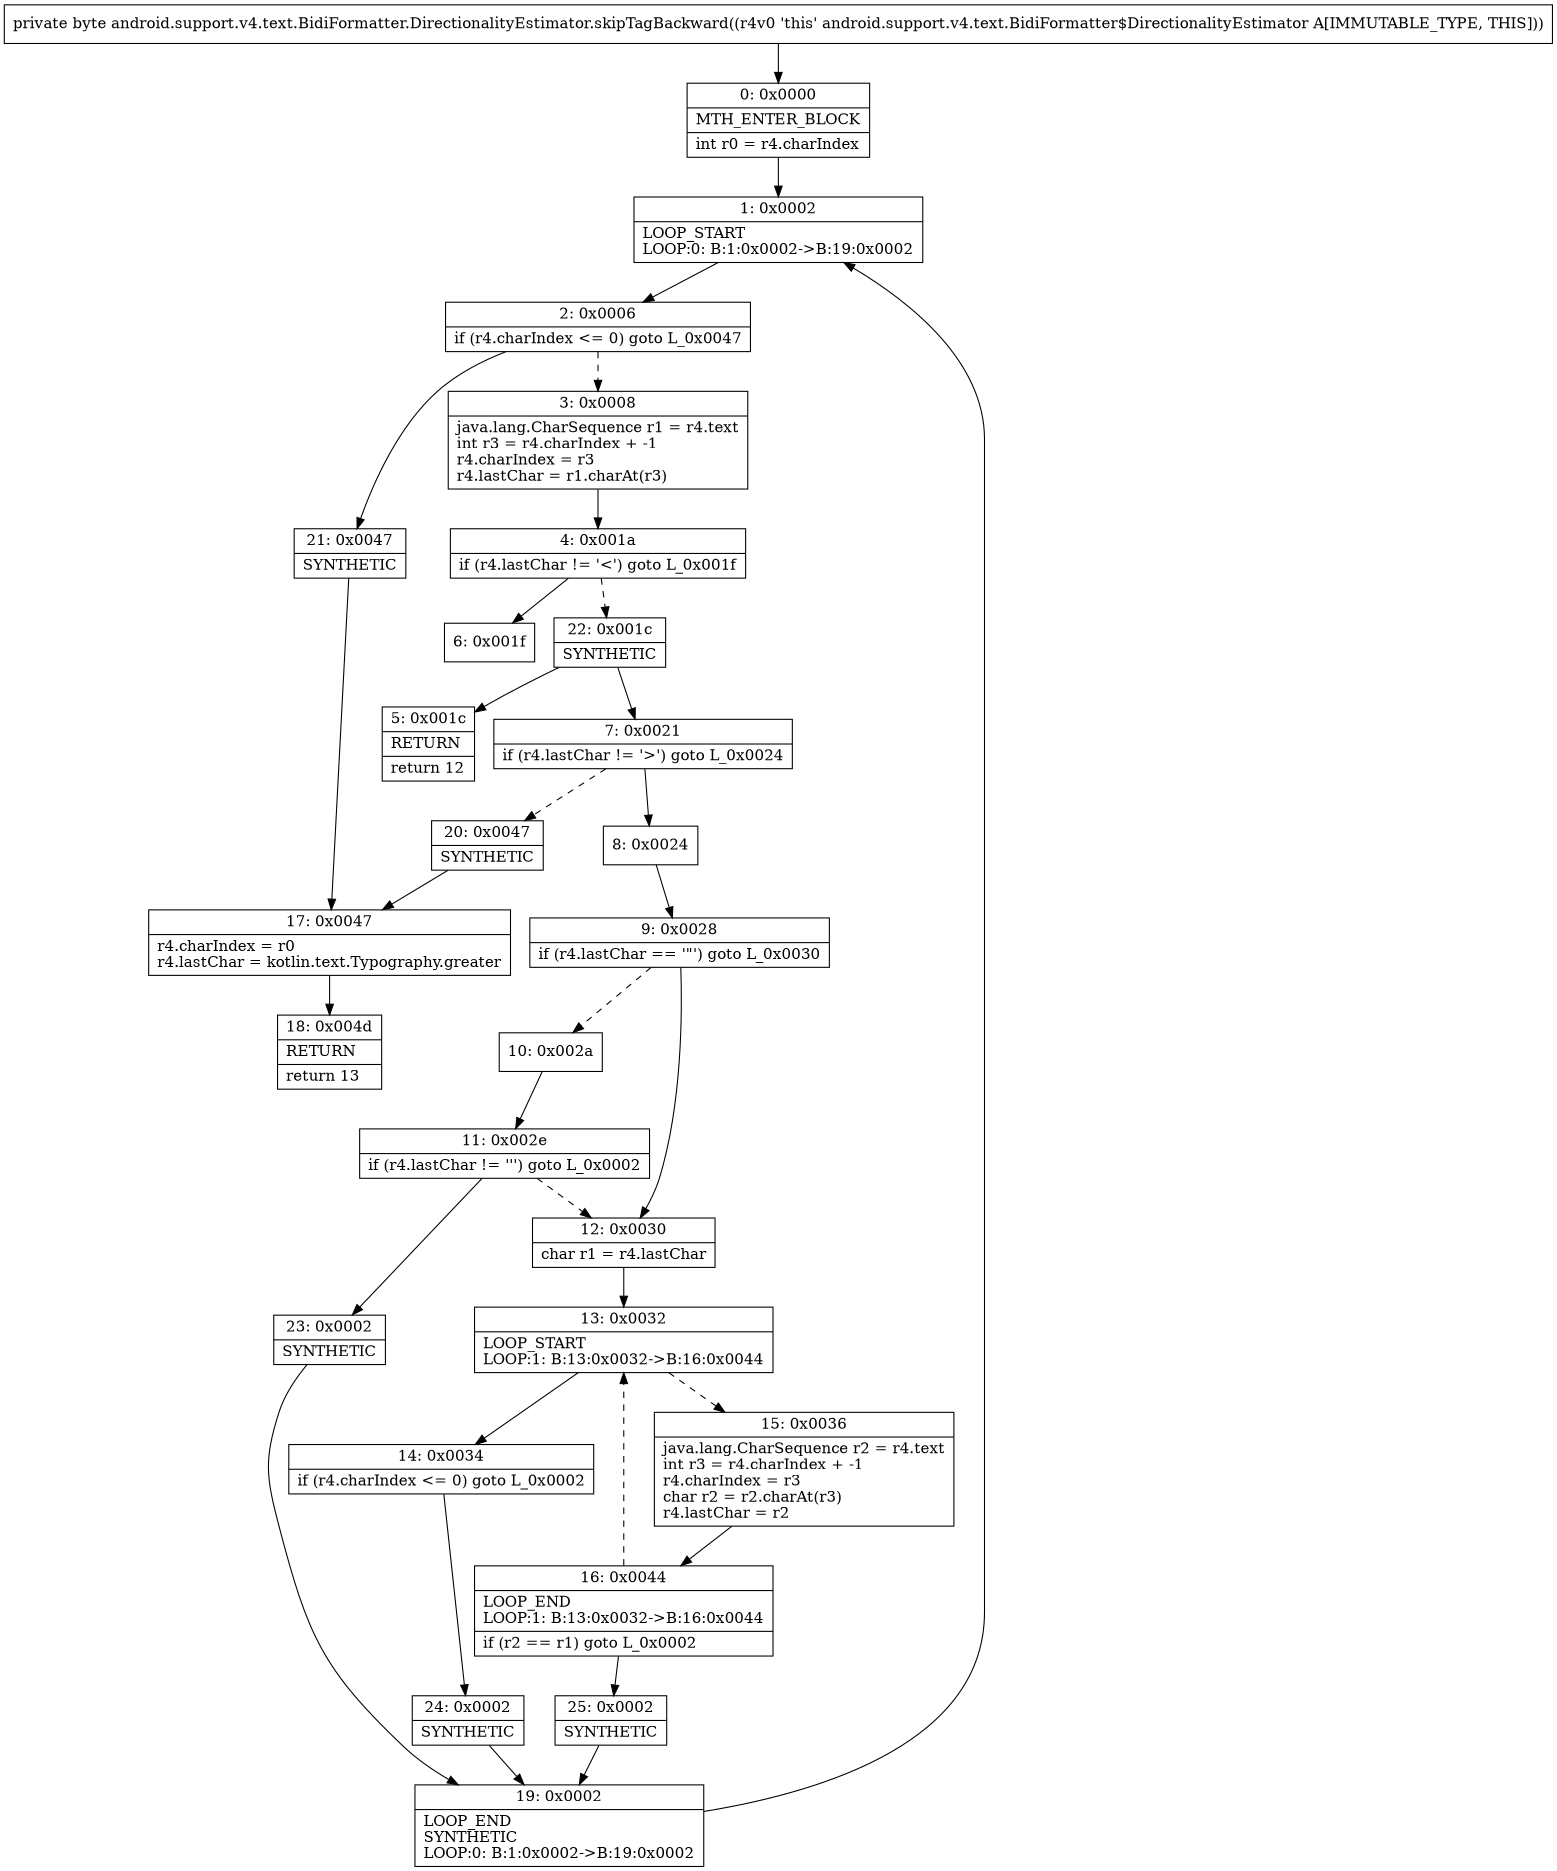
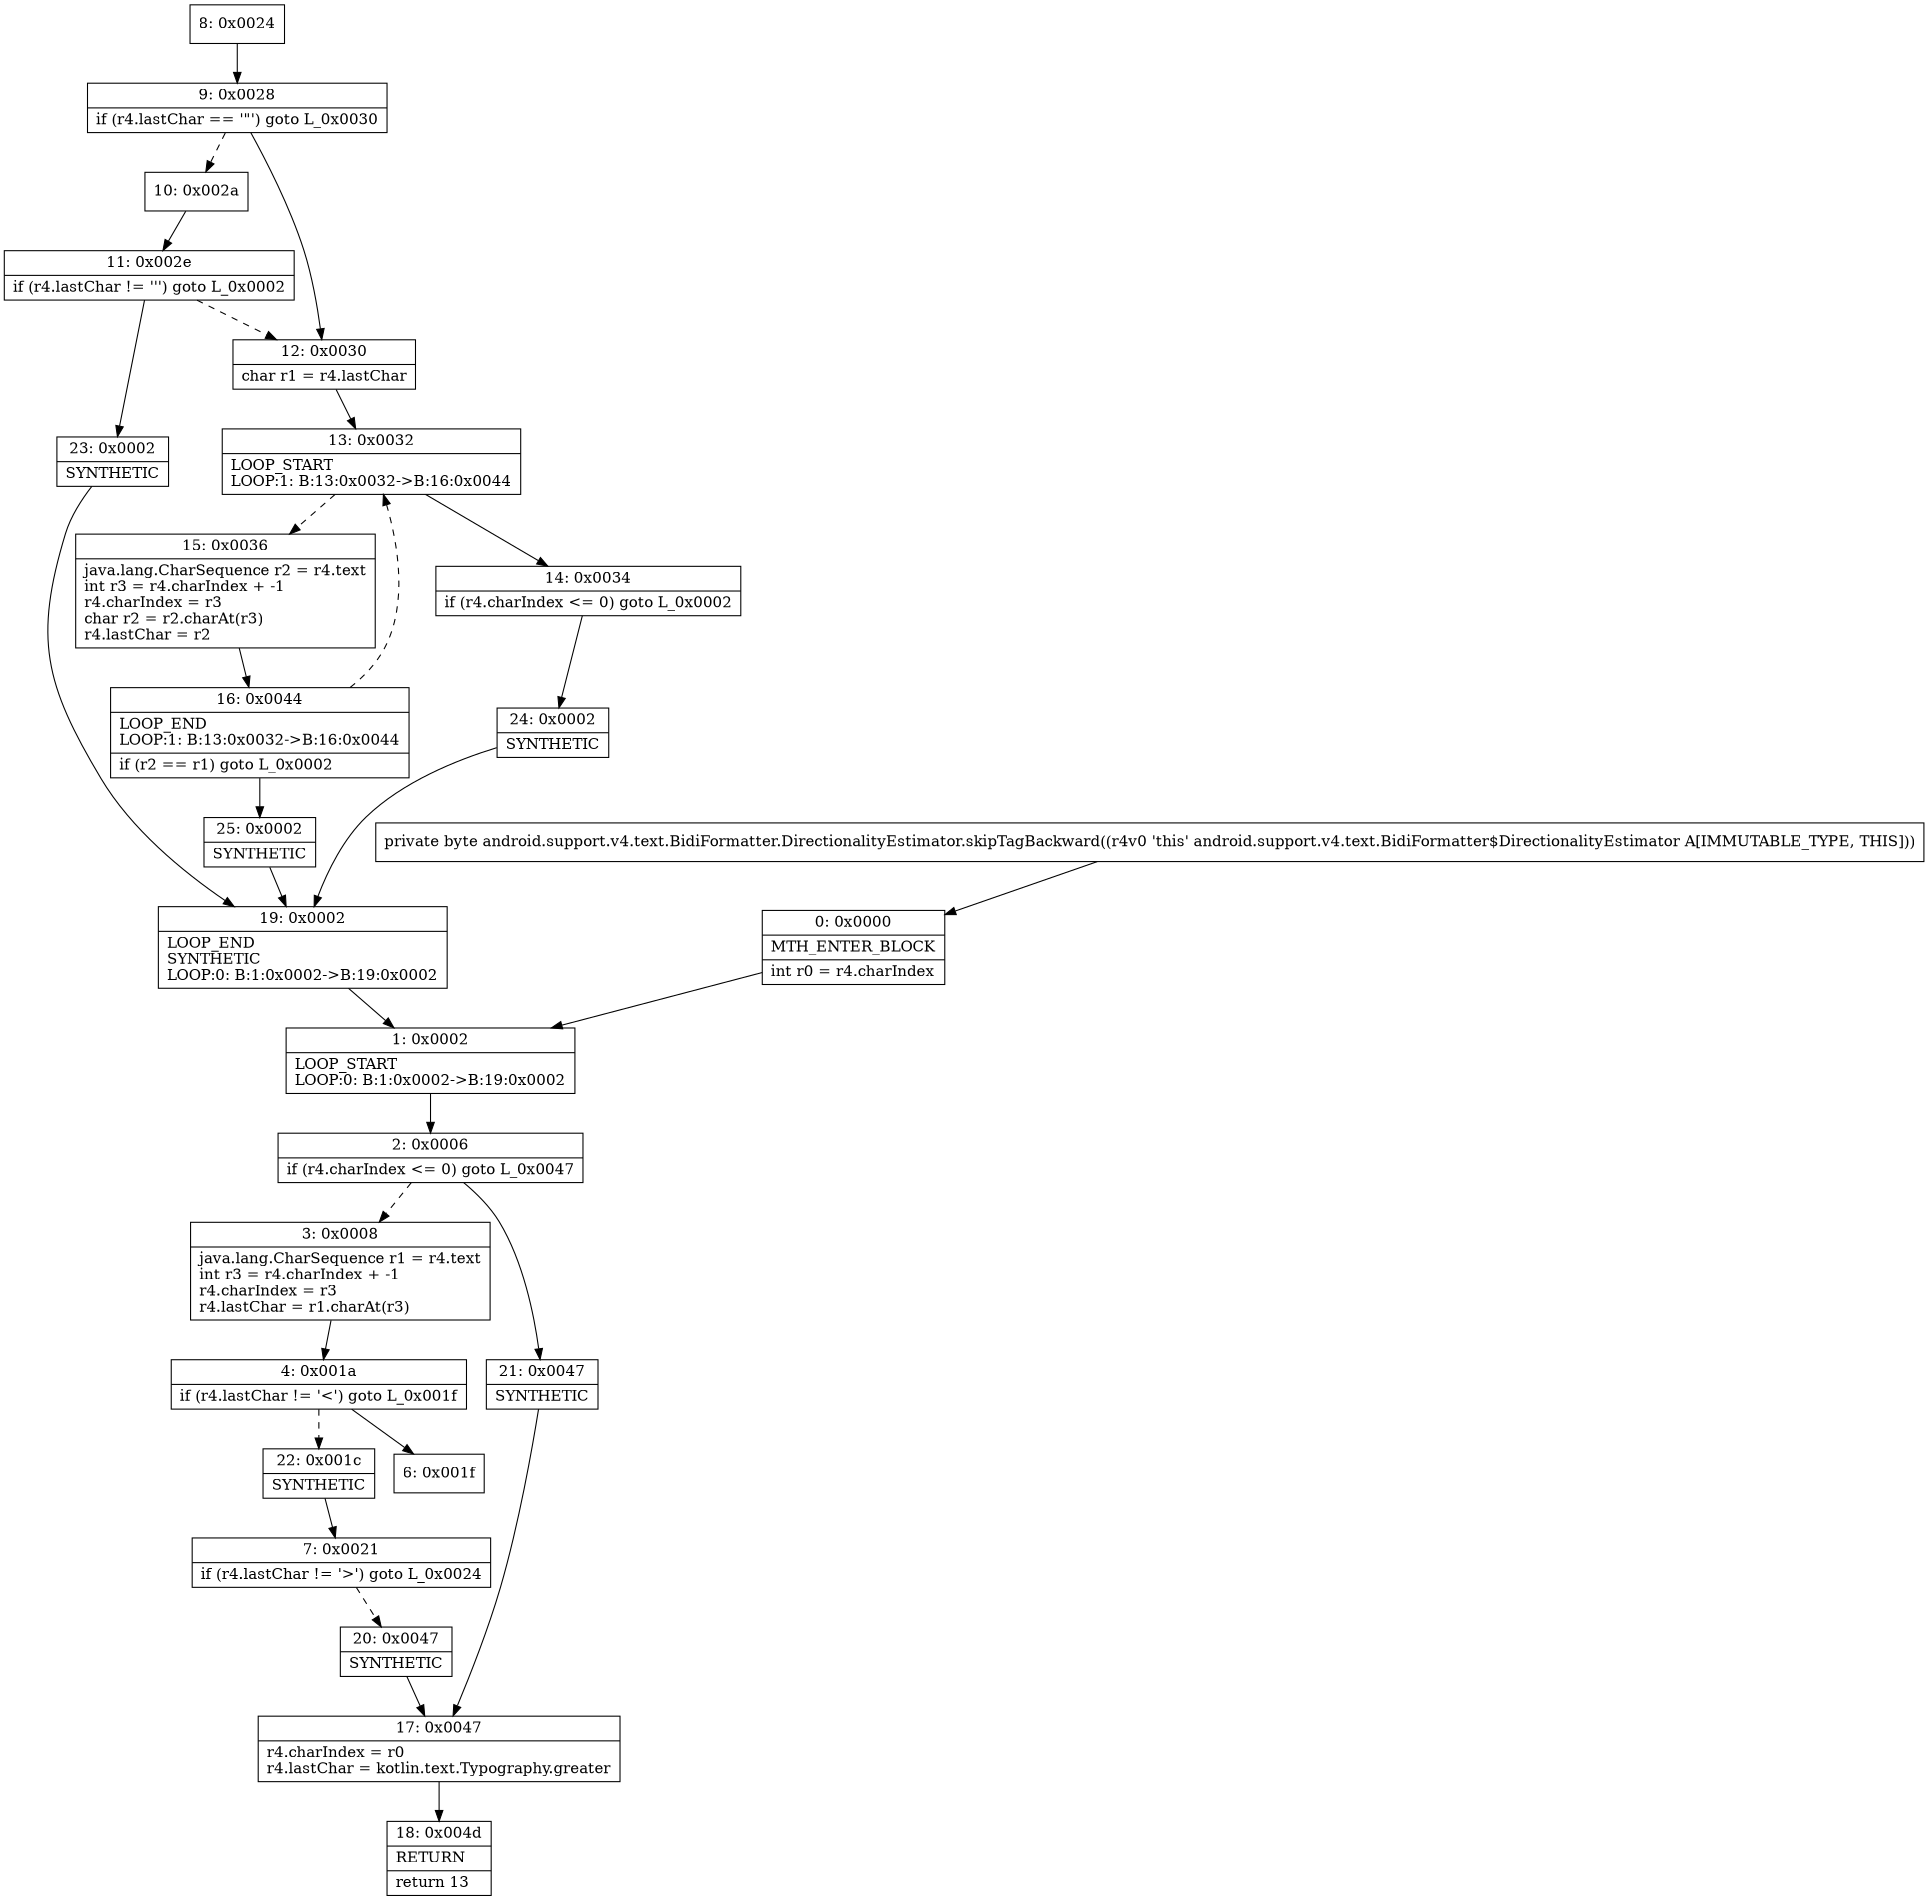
(428, 744) -> none
(647, 792) -> none
